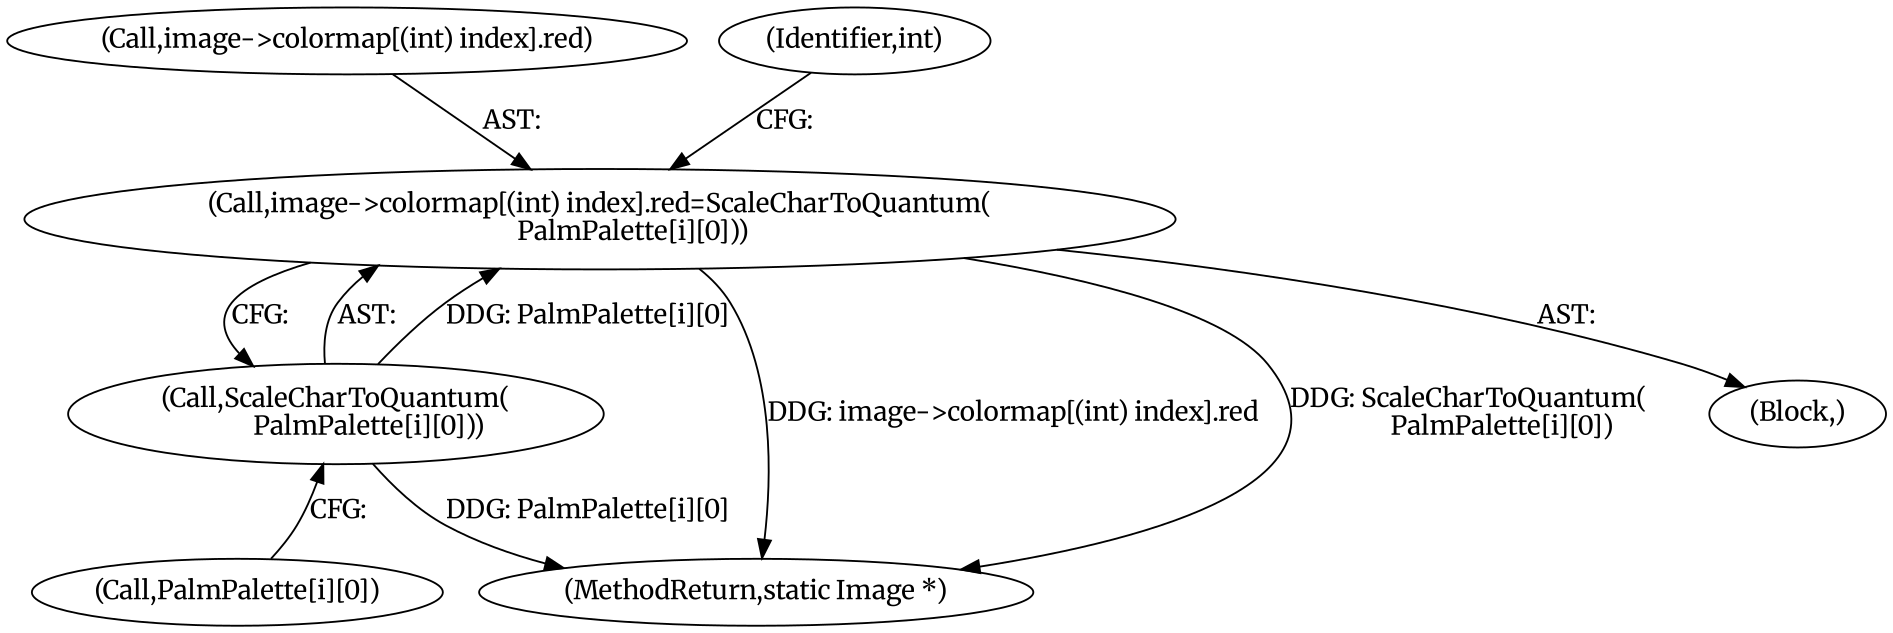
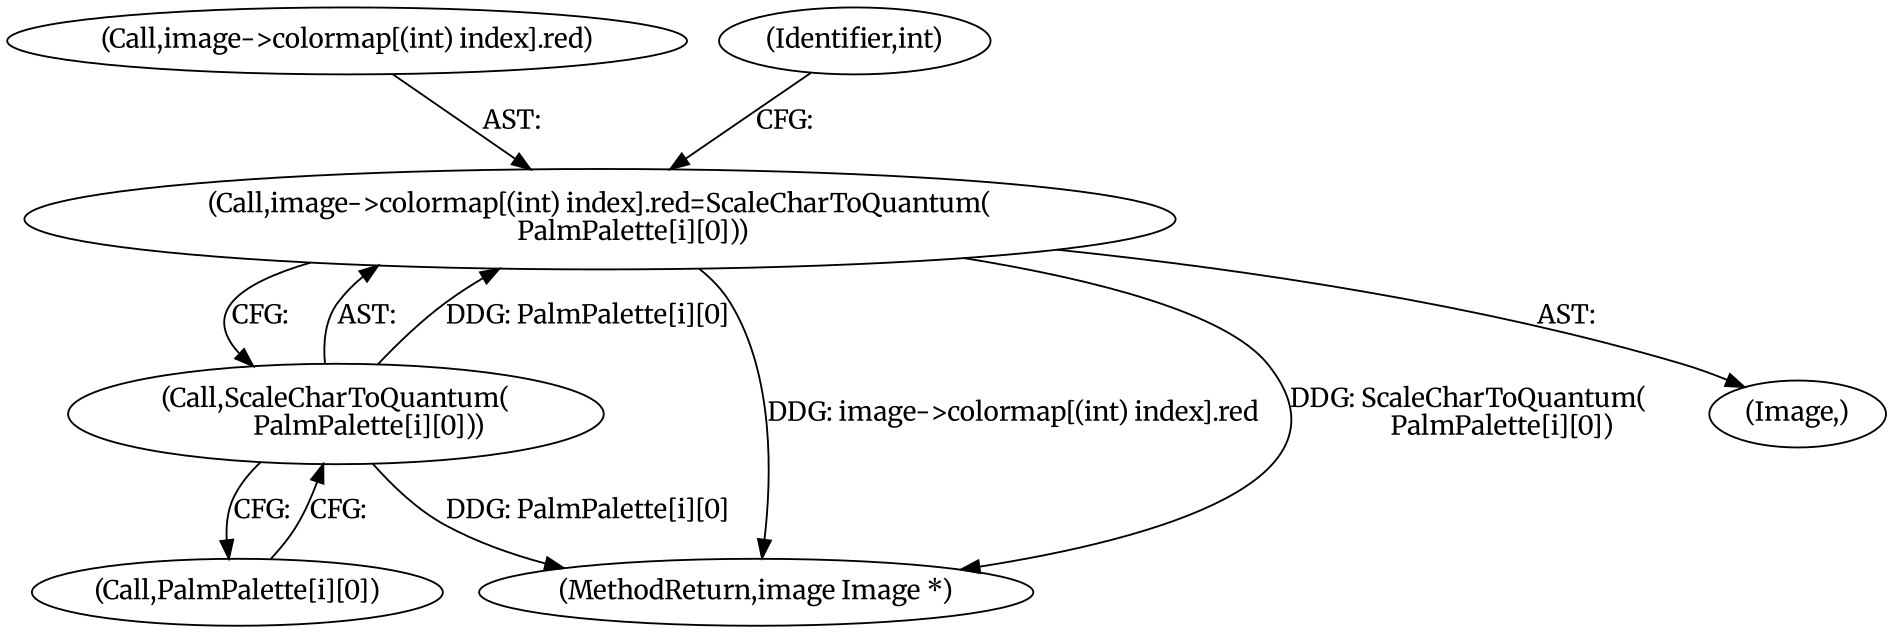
(1798, 414) -> (1798, 414)
none -> (234, 497)
(756, 592) -> (756, 592)
